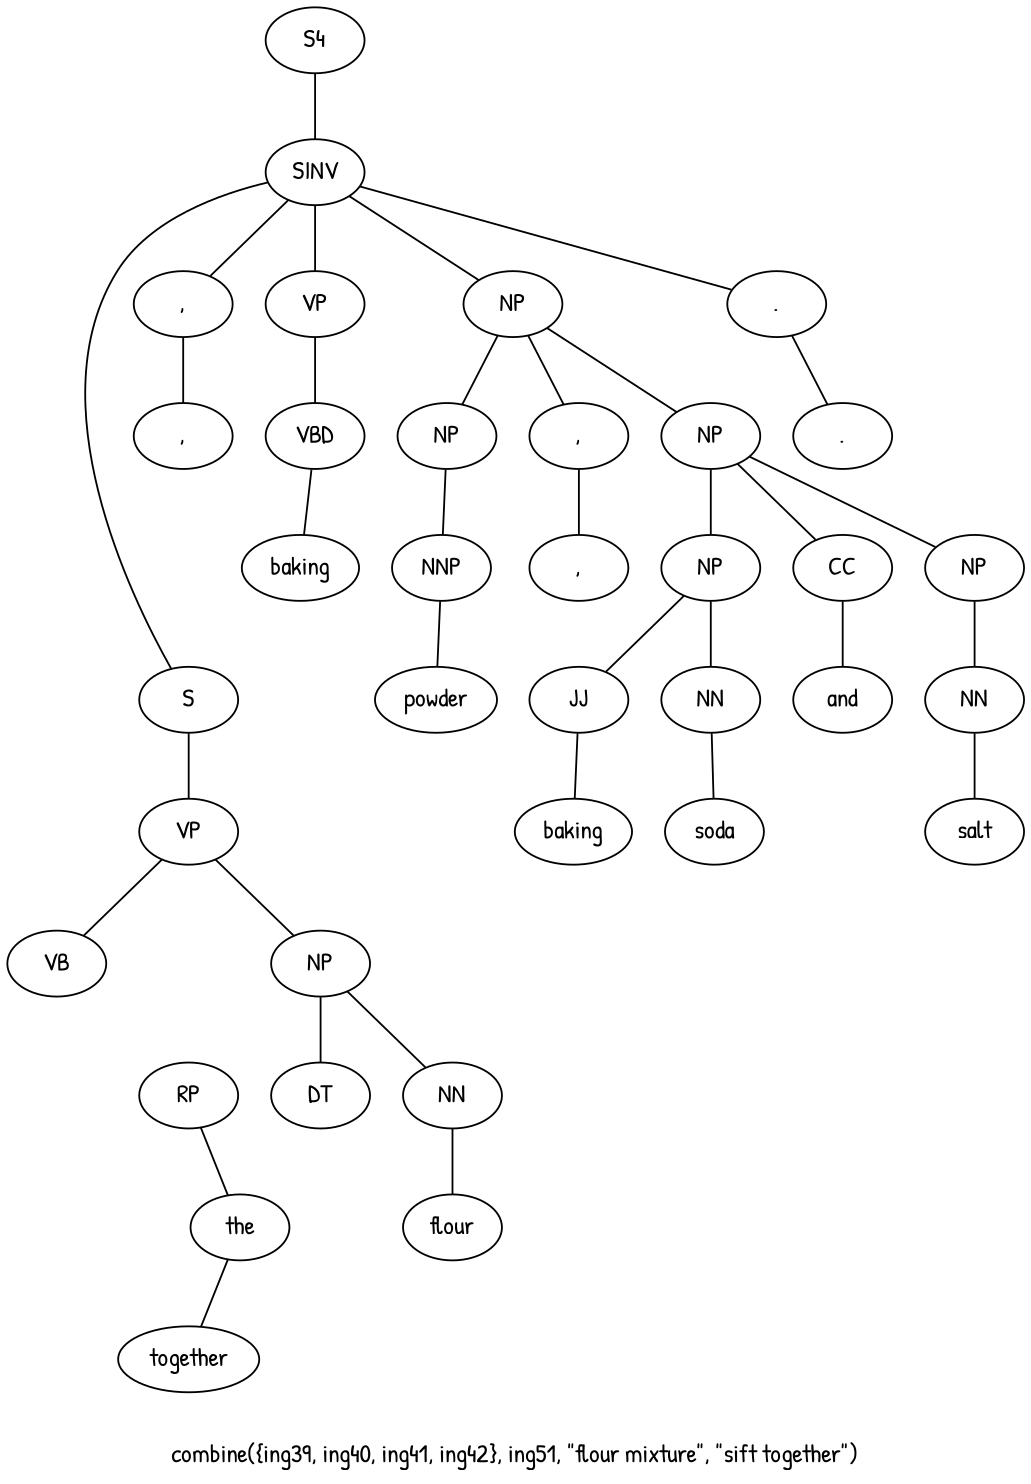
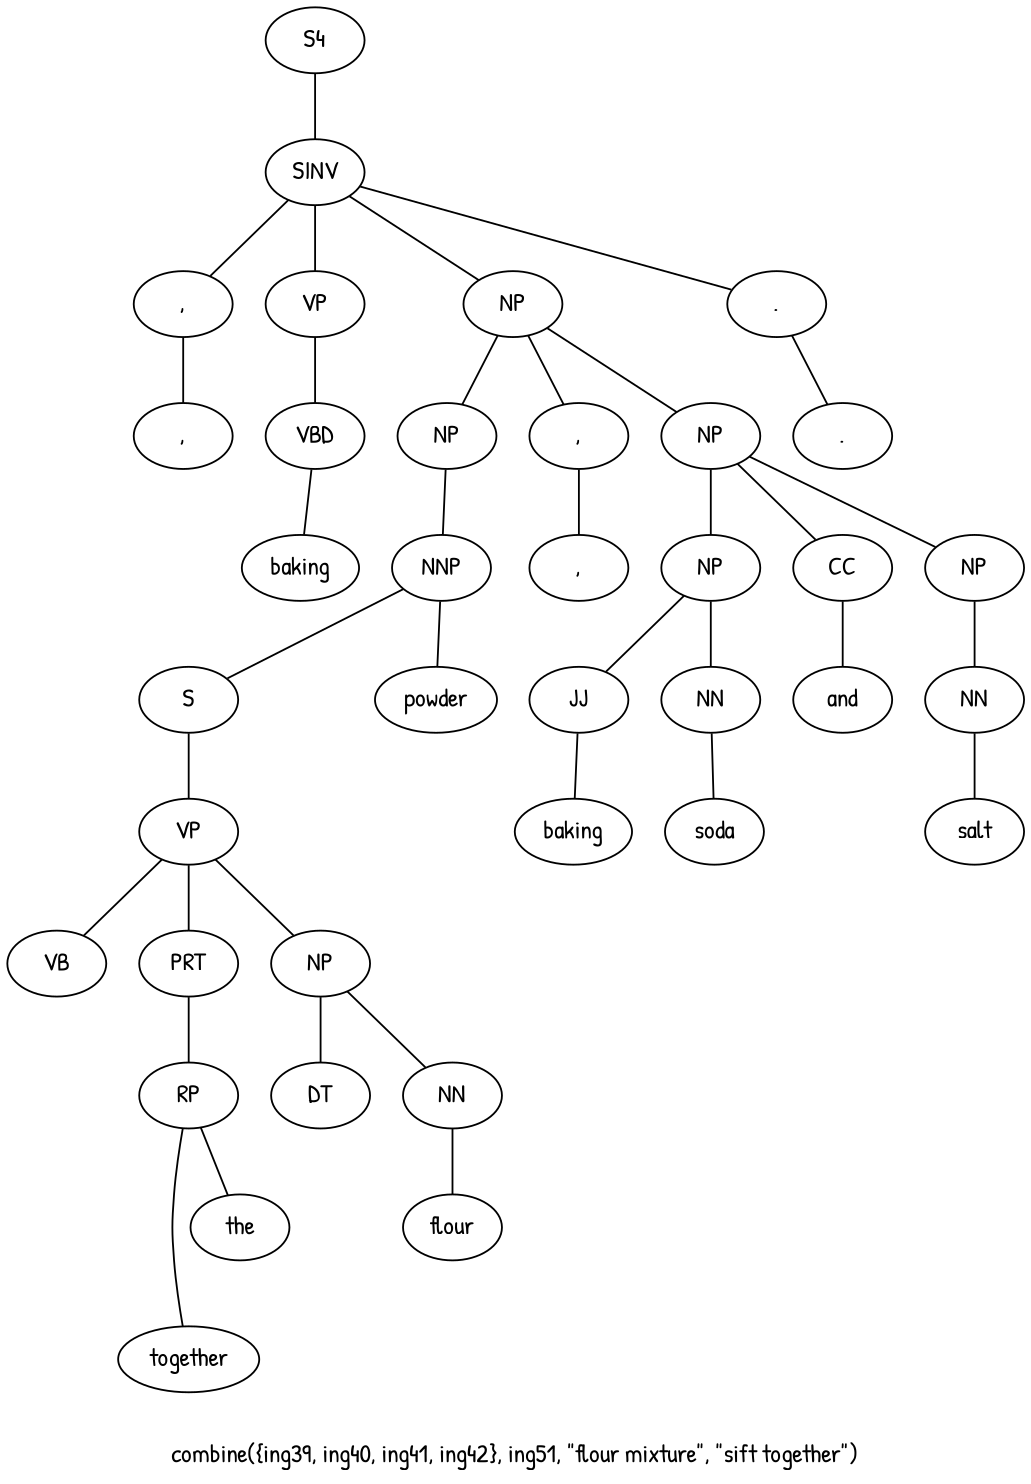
(86, 385) -> (315, 634)
none -> (189, 964)
(214, 1293) -> (172, 1227)
